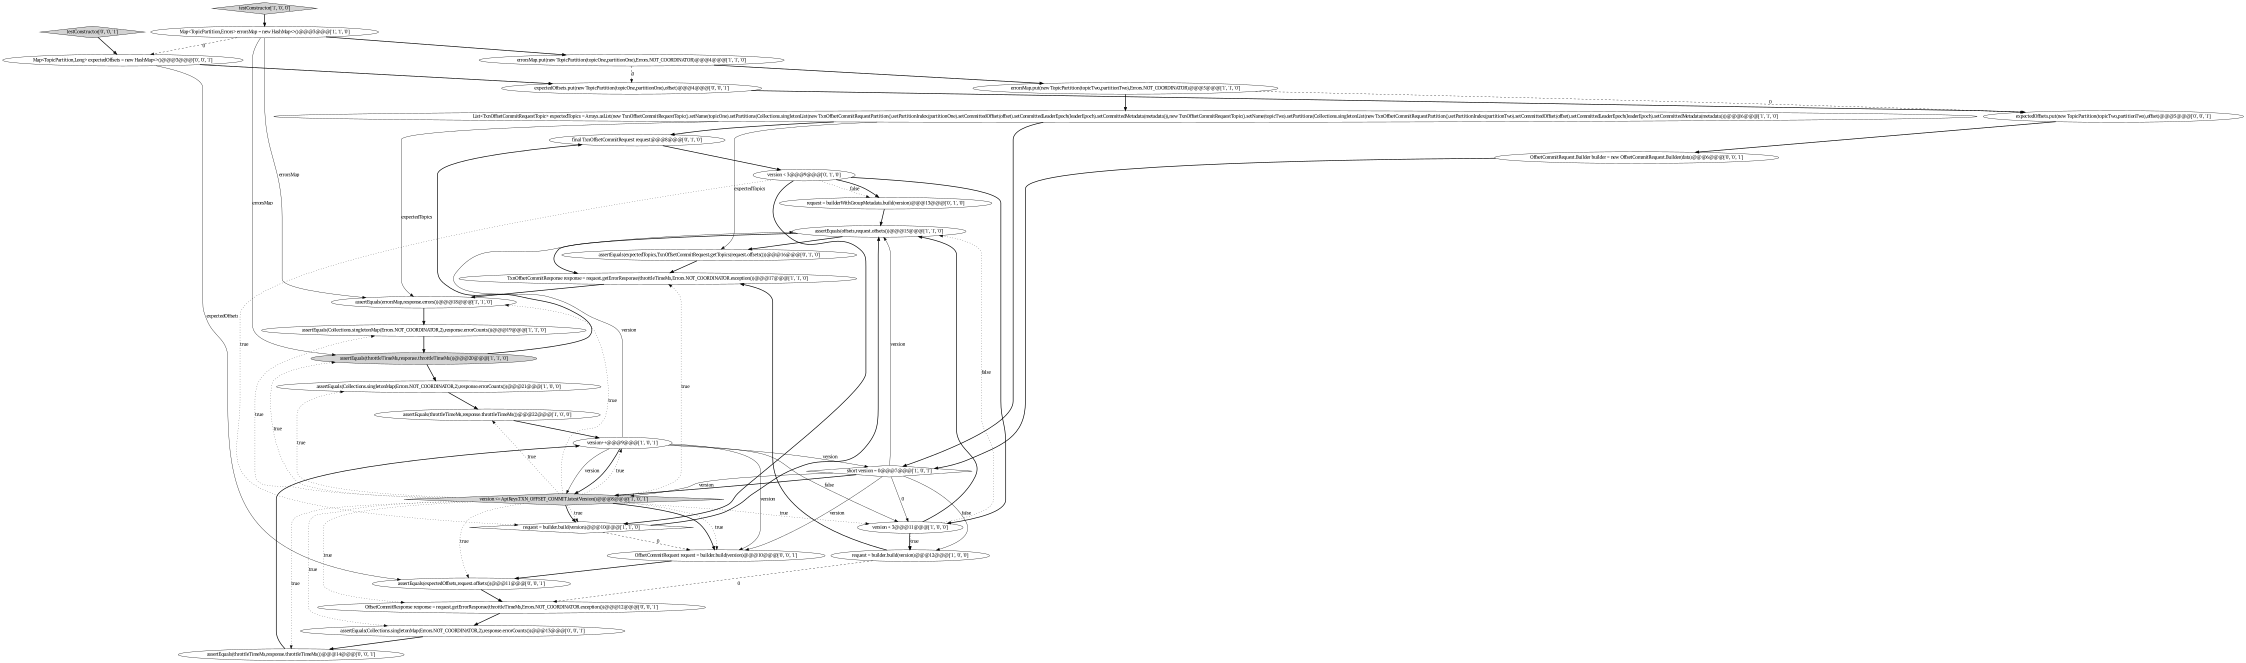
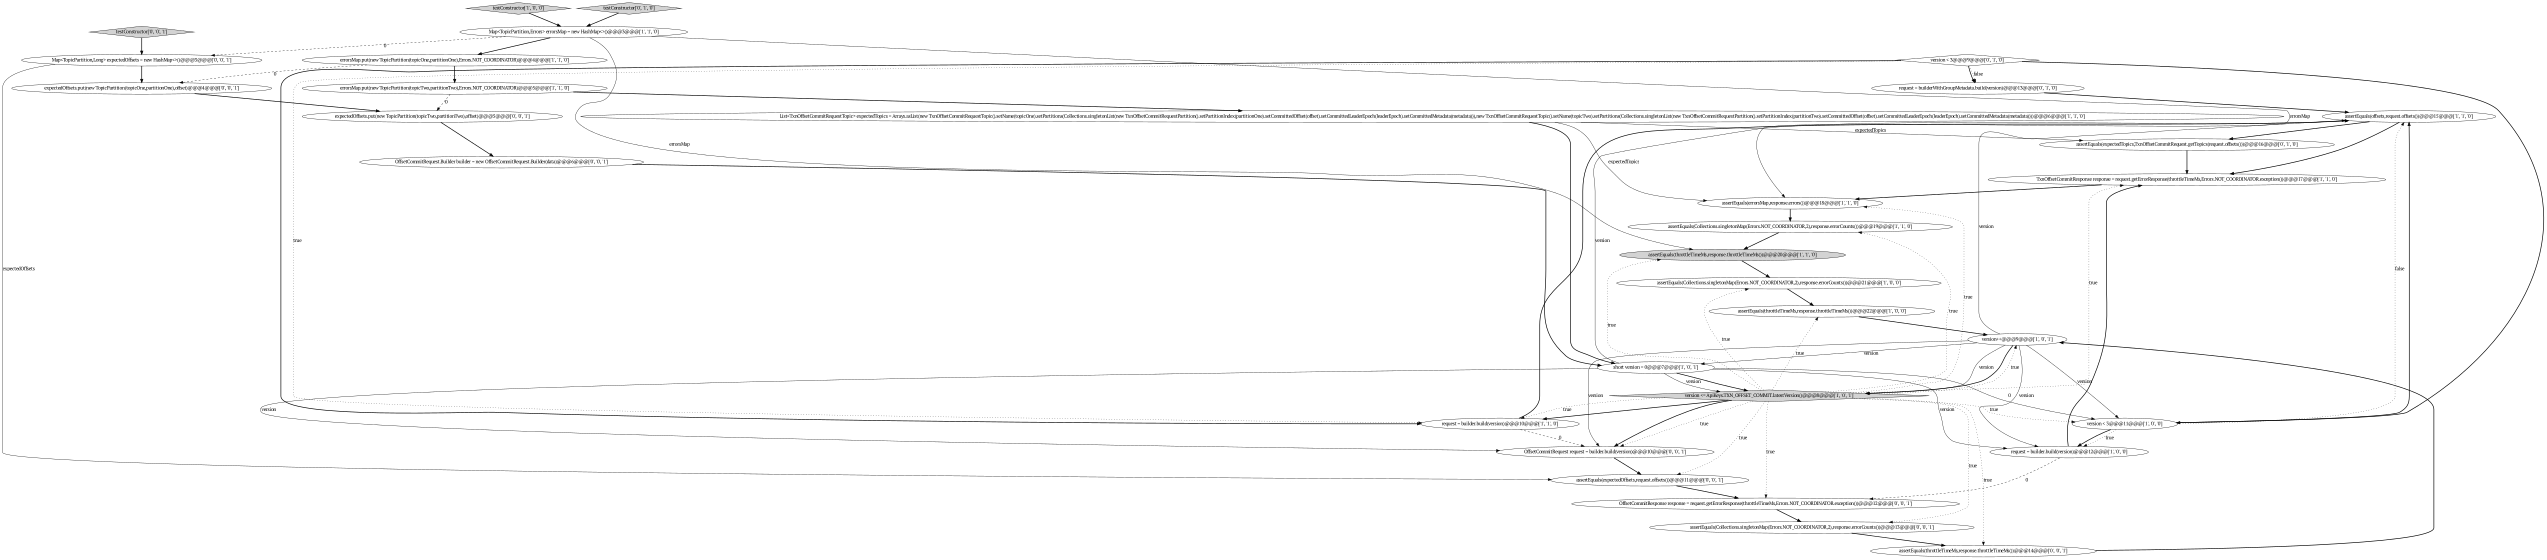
none -> (629, 8)
(637, 140) -> none
(804, 175) -> (1967, 60)
none -> (1990, 406)
(889, 471) -> (1656, 368)
(829, 485) -> (2085, 382)
(966, 513) -> (1947, 410)
(581, 527) -> (1500, 424)
